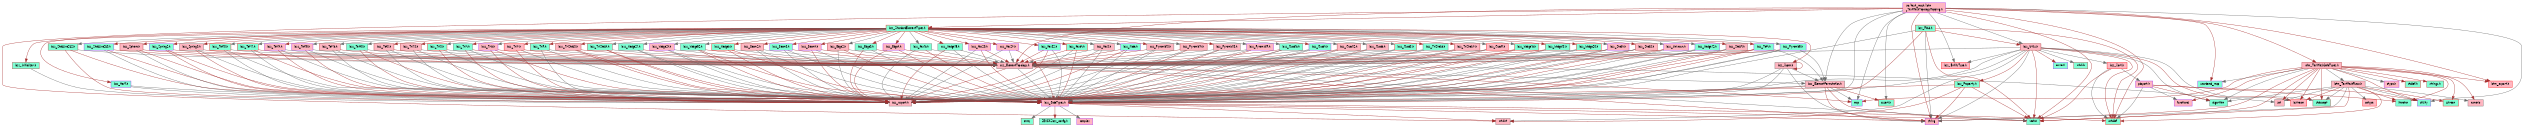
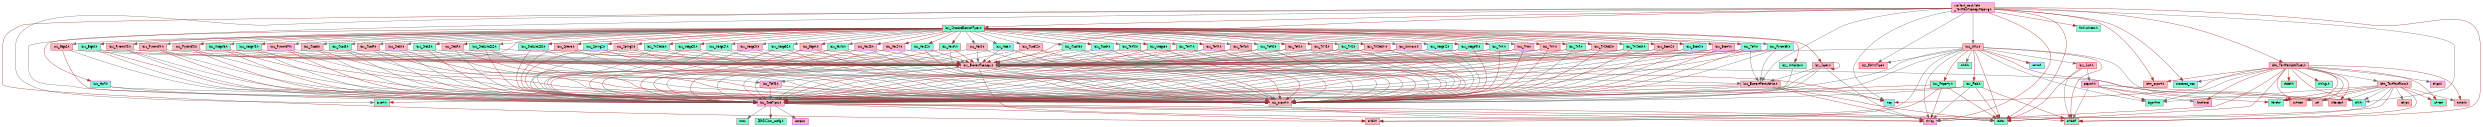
none -> (2089, 28)
(1976, 37) -> (1975, 64)
(1646, 47) -> (425, 47)
(653, 63) -> (873, 73)
(2322, 103) -> (2337, 103)
